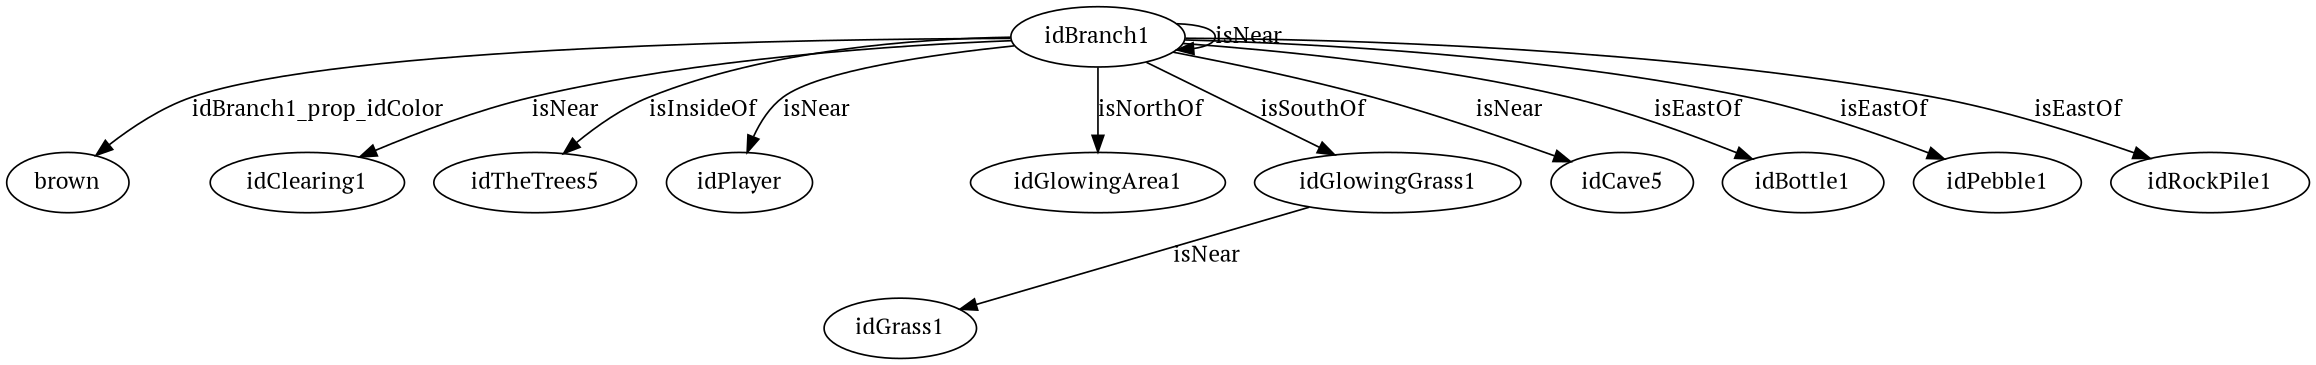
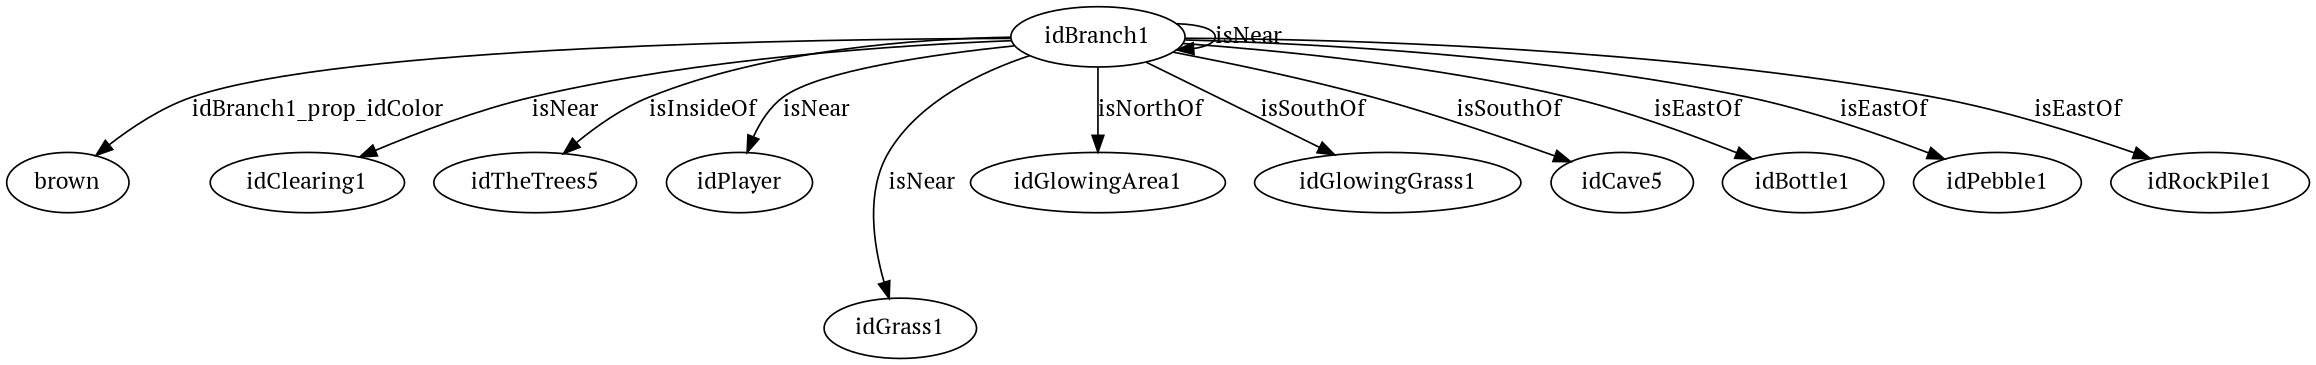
(1509, 110) -> (1509, 110)
(1143, 256) -> (901, 135)
